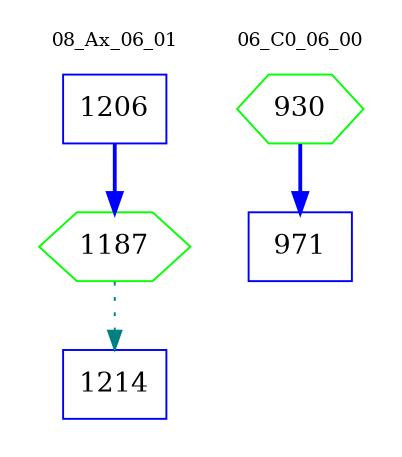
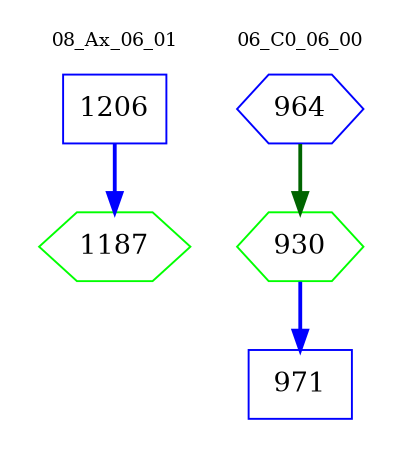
none -> (300, 109)
(115, 384) -> none
